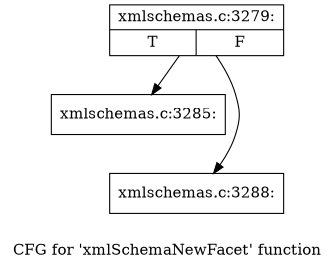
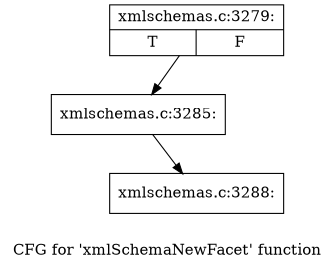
(239, 110) -> (164, 150)
